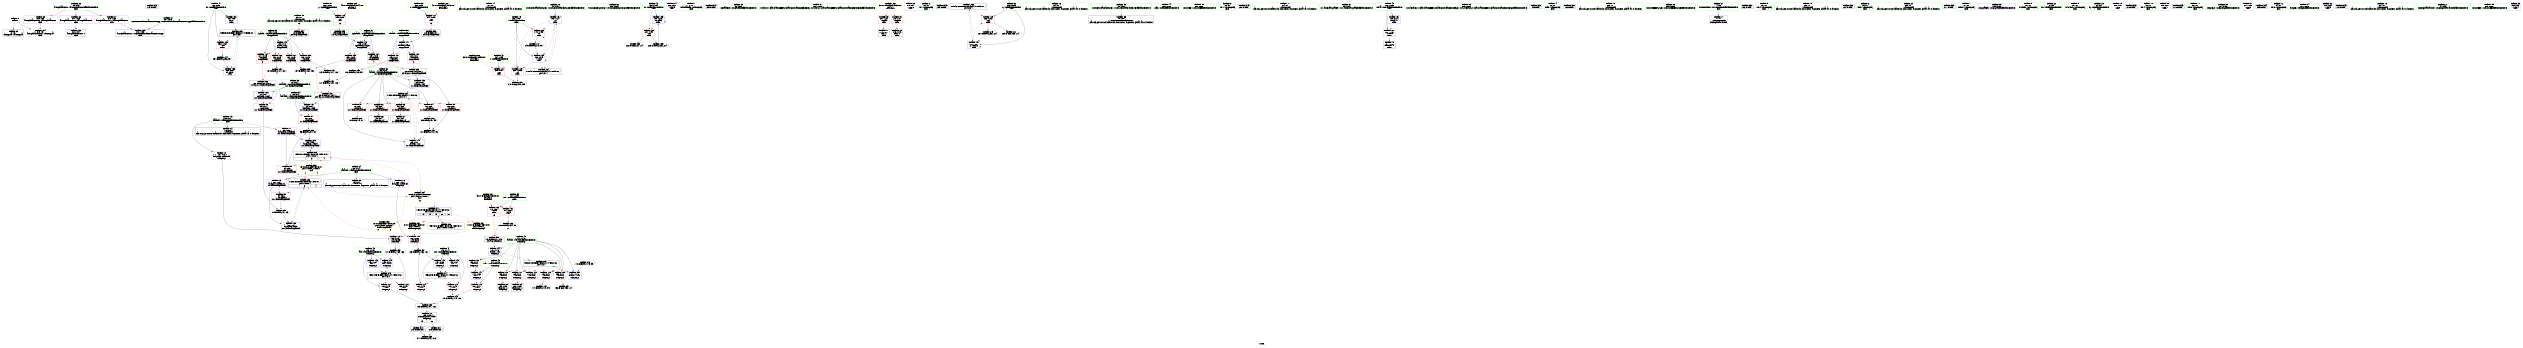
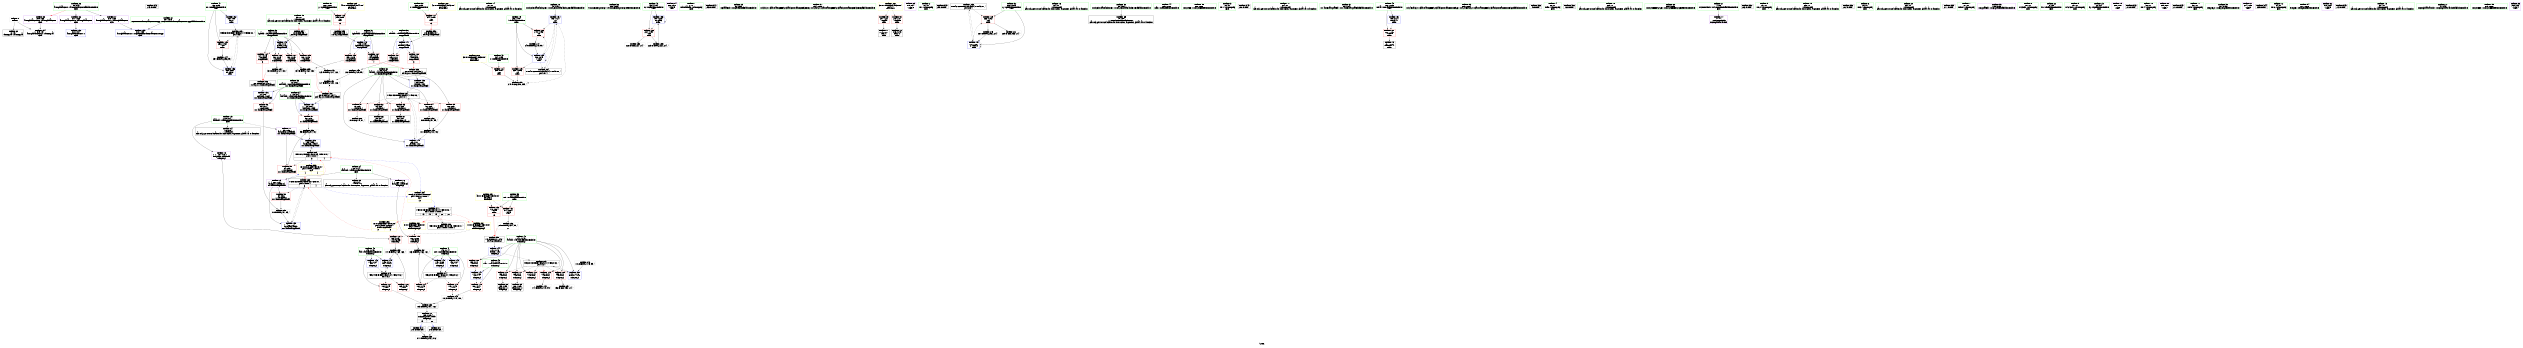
(524, 37) -> (566, 67)
